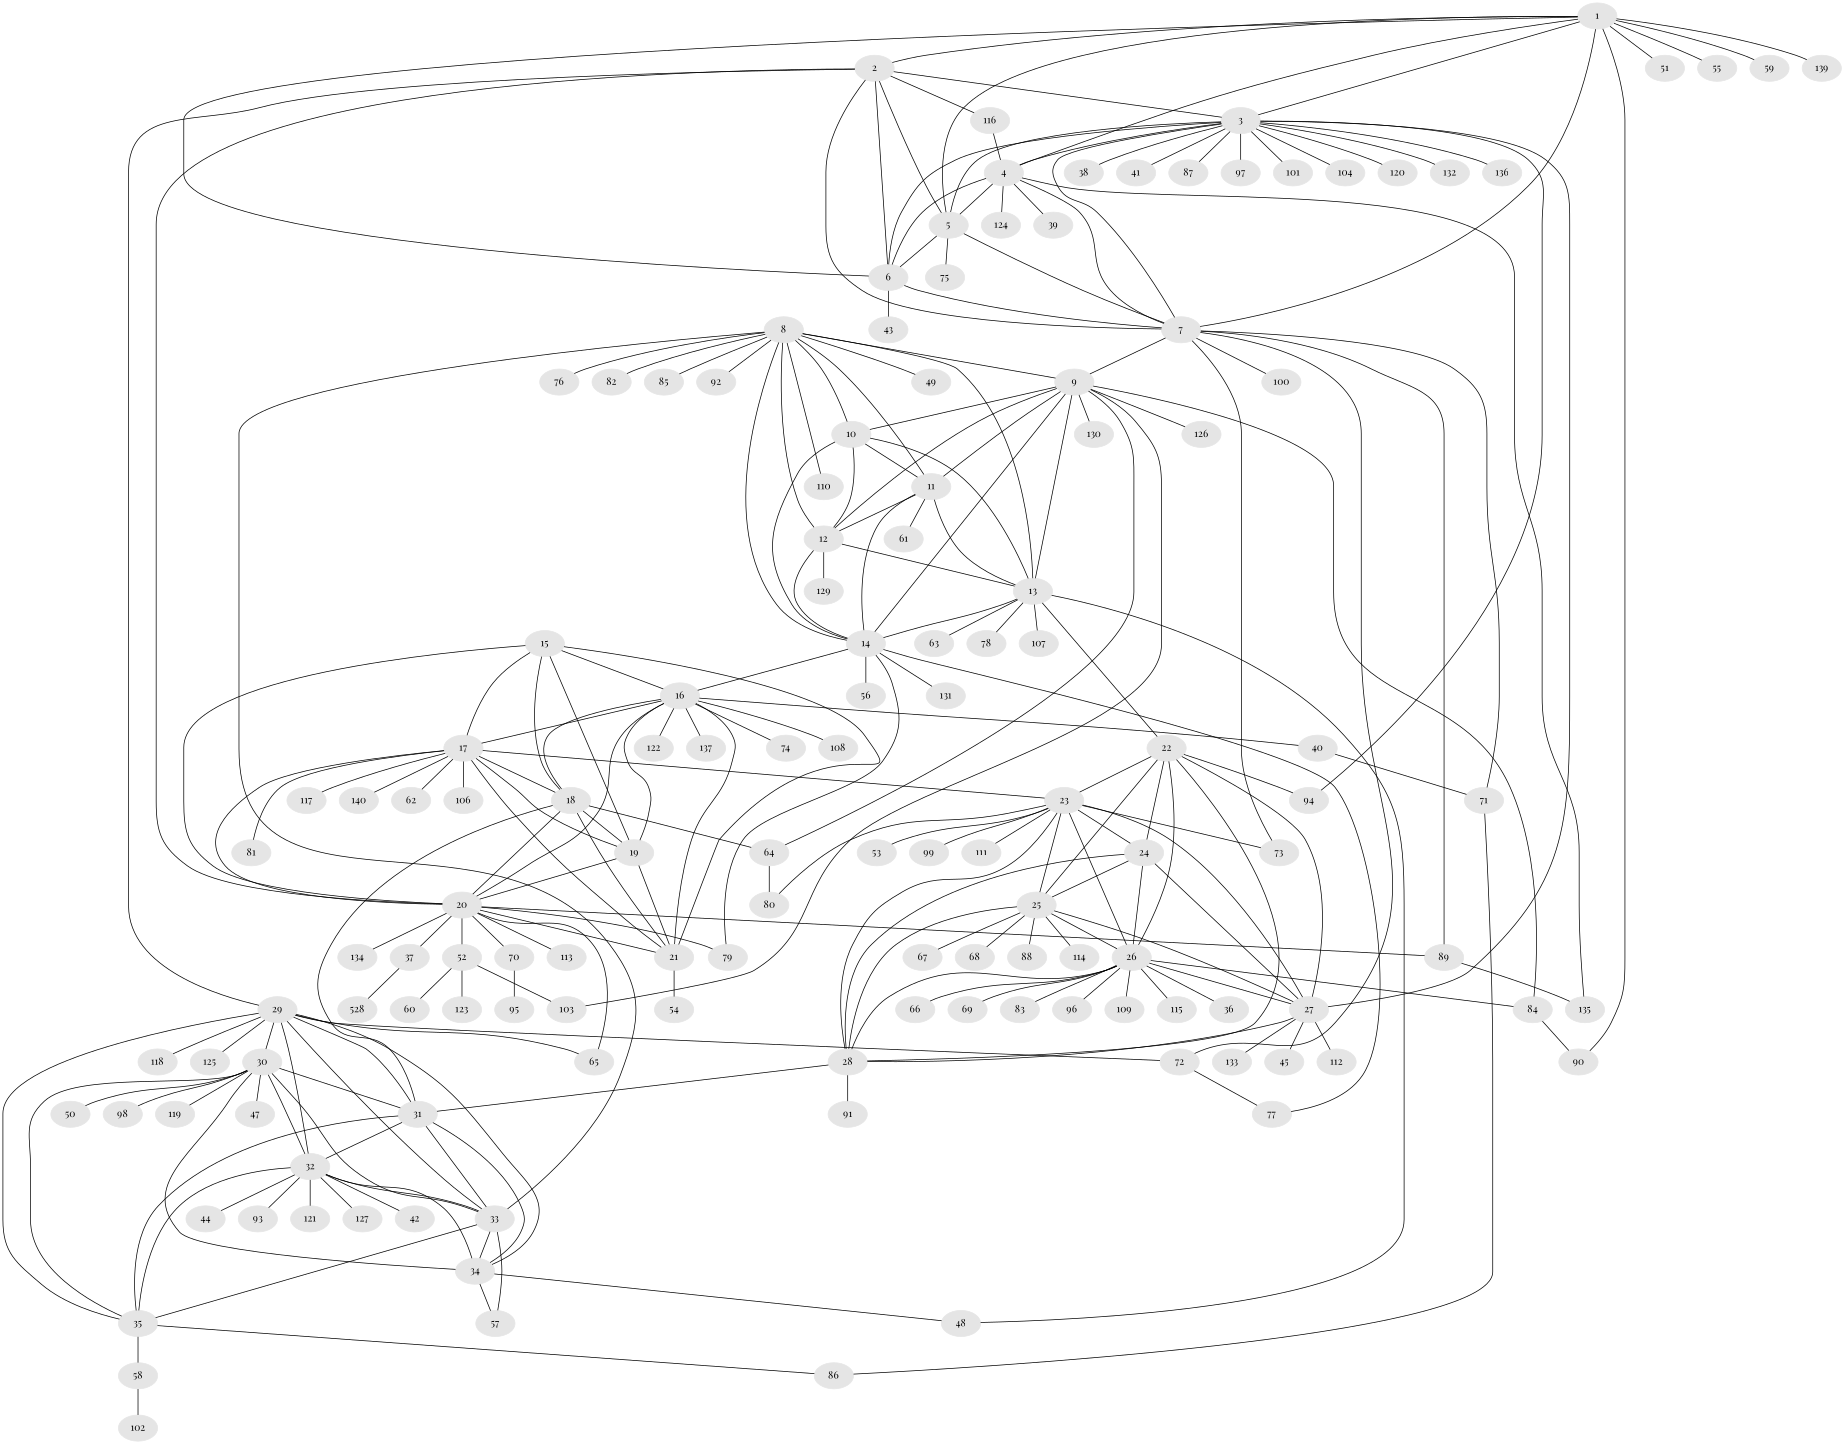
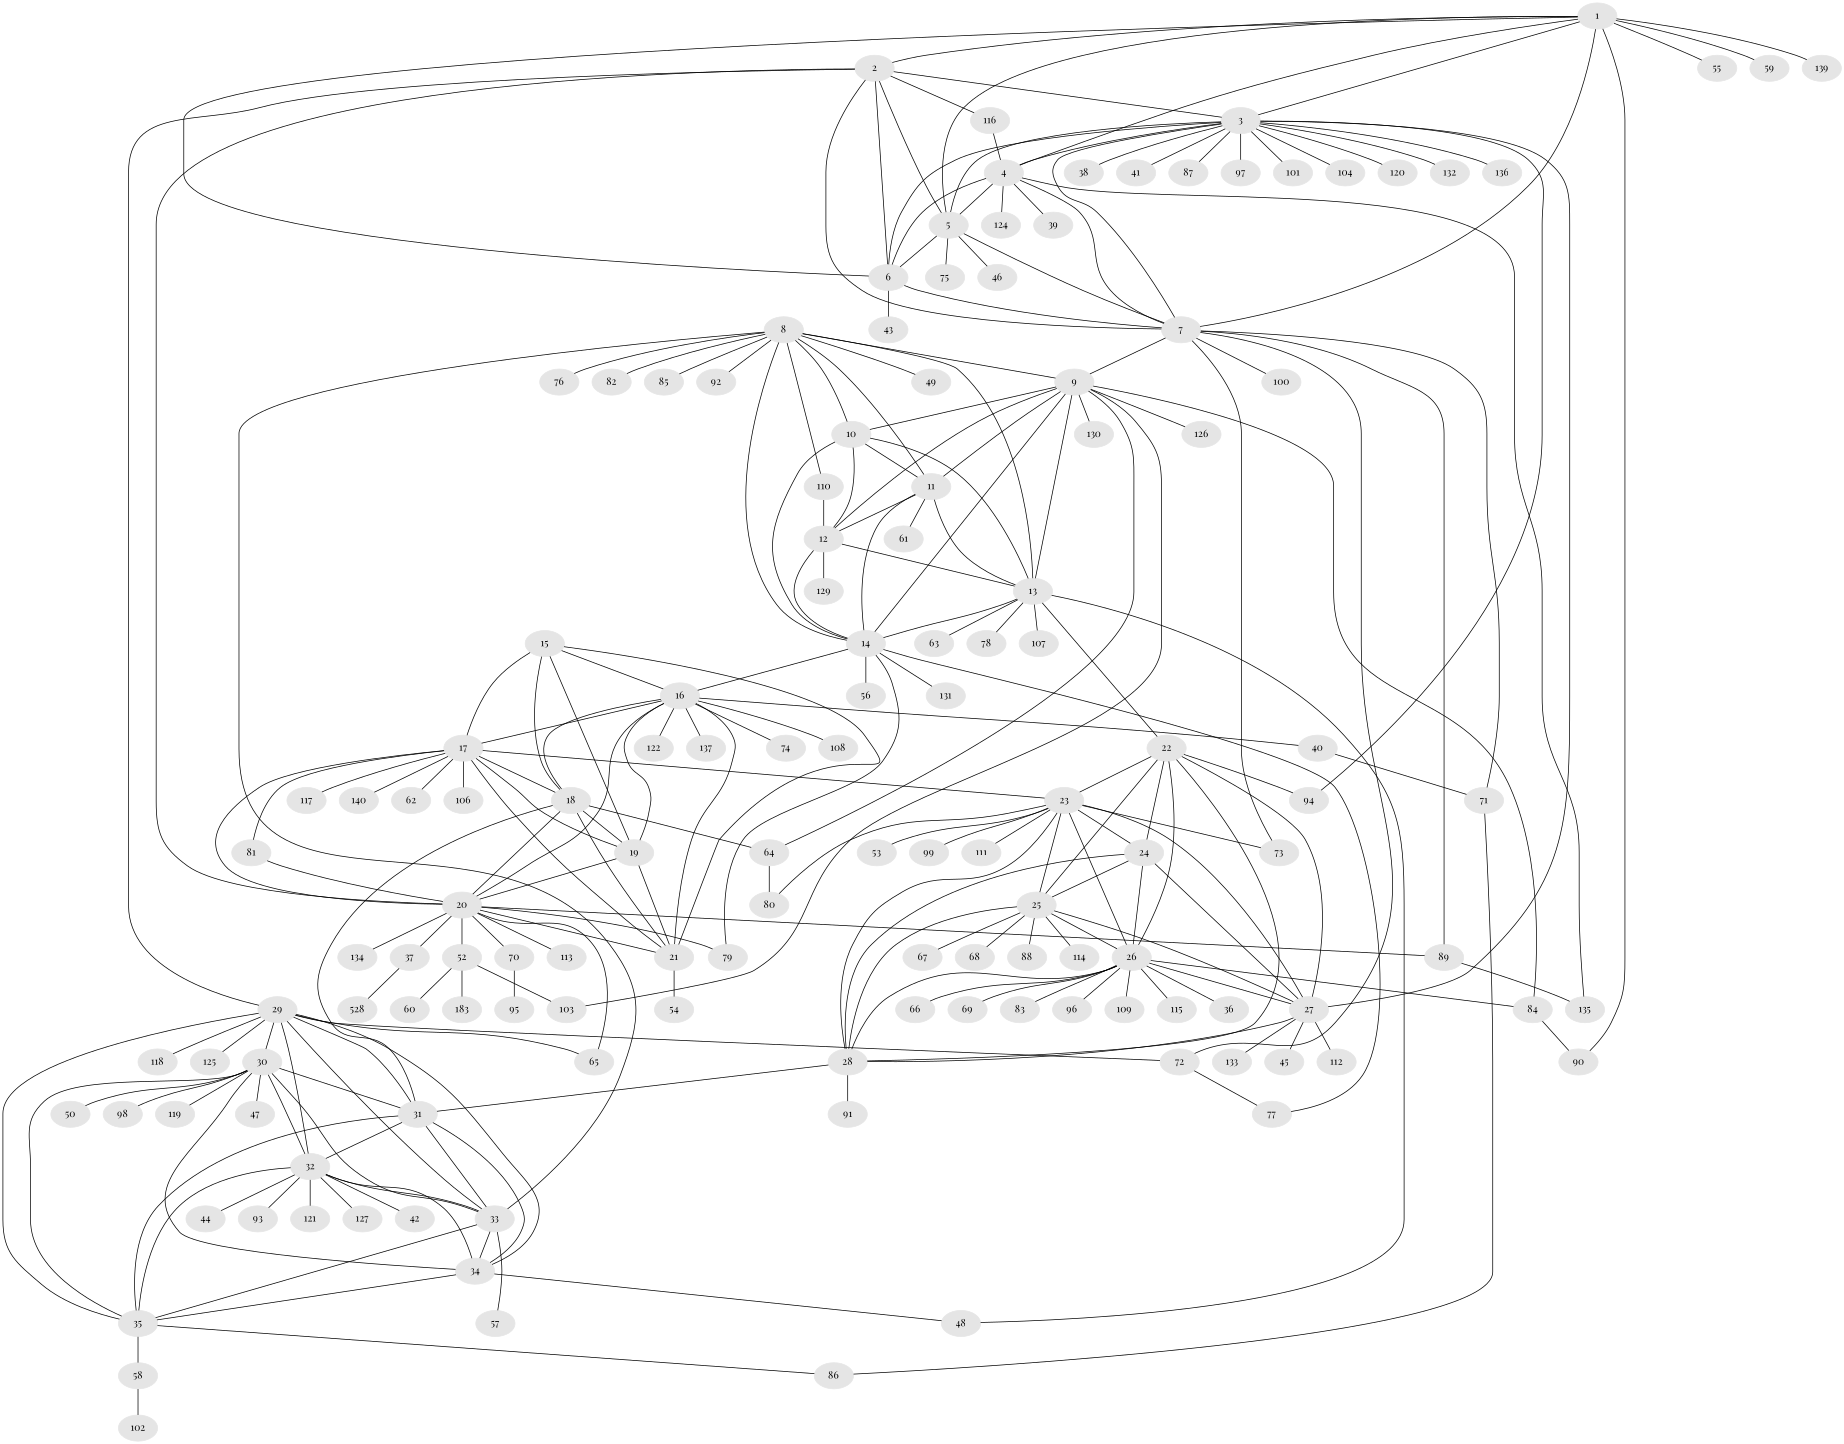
(1665, 68) -> none
none -> (997, 277)
(784, 438) -> (824, 513)
(185, 744) -> (354, 885)
(462, 1010) -> (462, 1010)
(485, 1297) -> (306, 1297)
